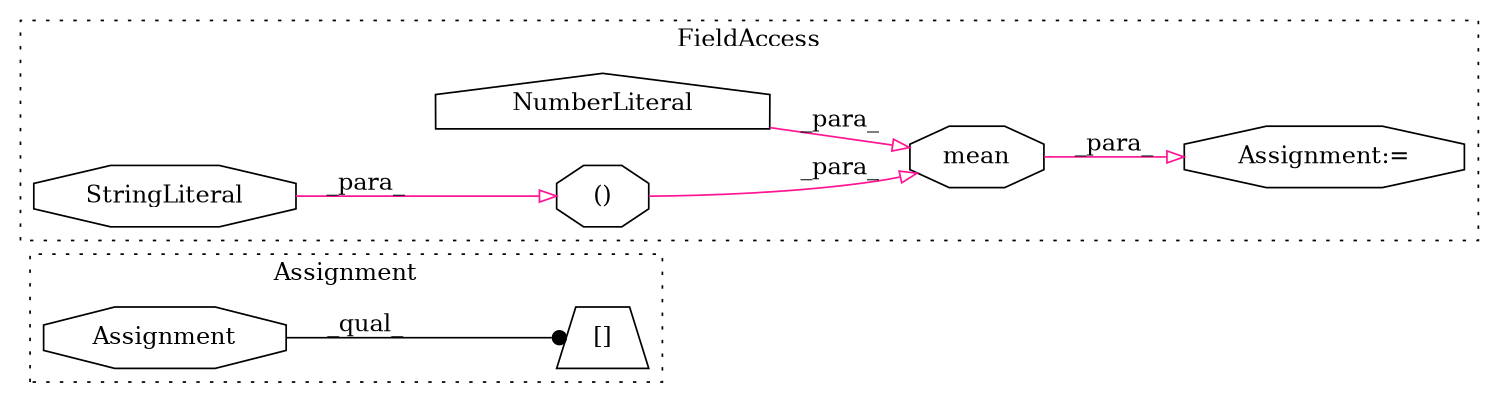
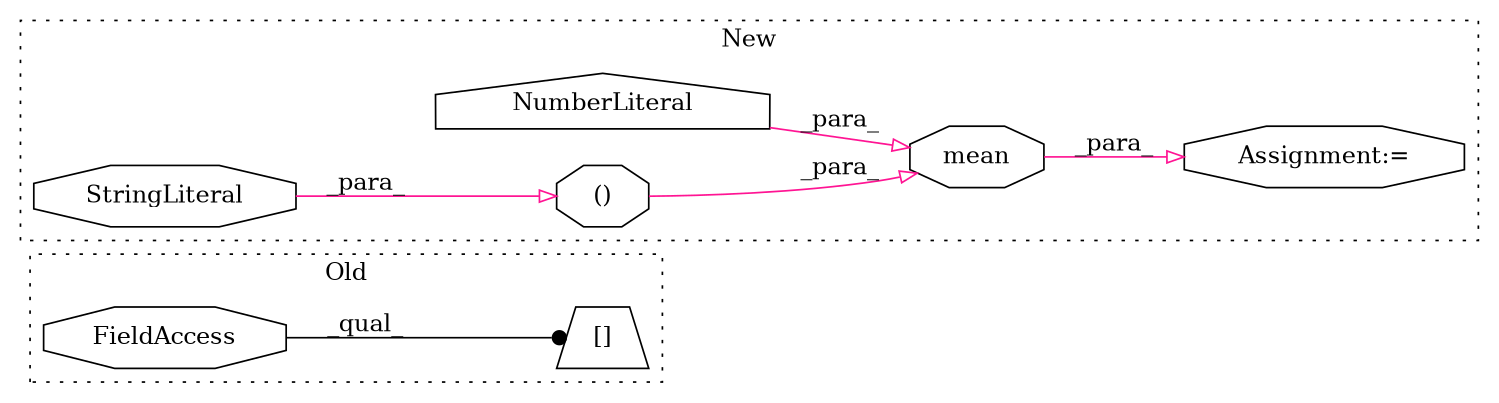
(749, 40) -> (749, 40)
(346, 274) -> (346, 274)
(165, 338) -> (165, 338)
